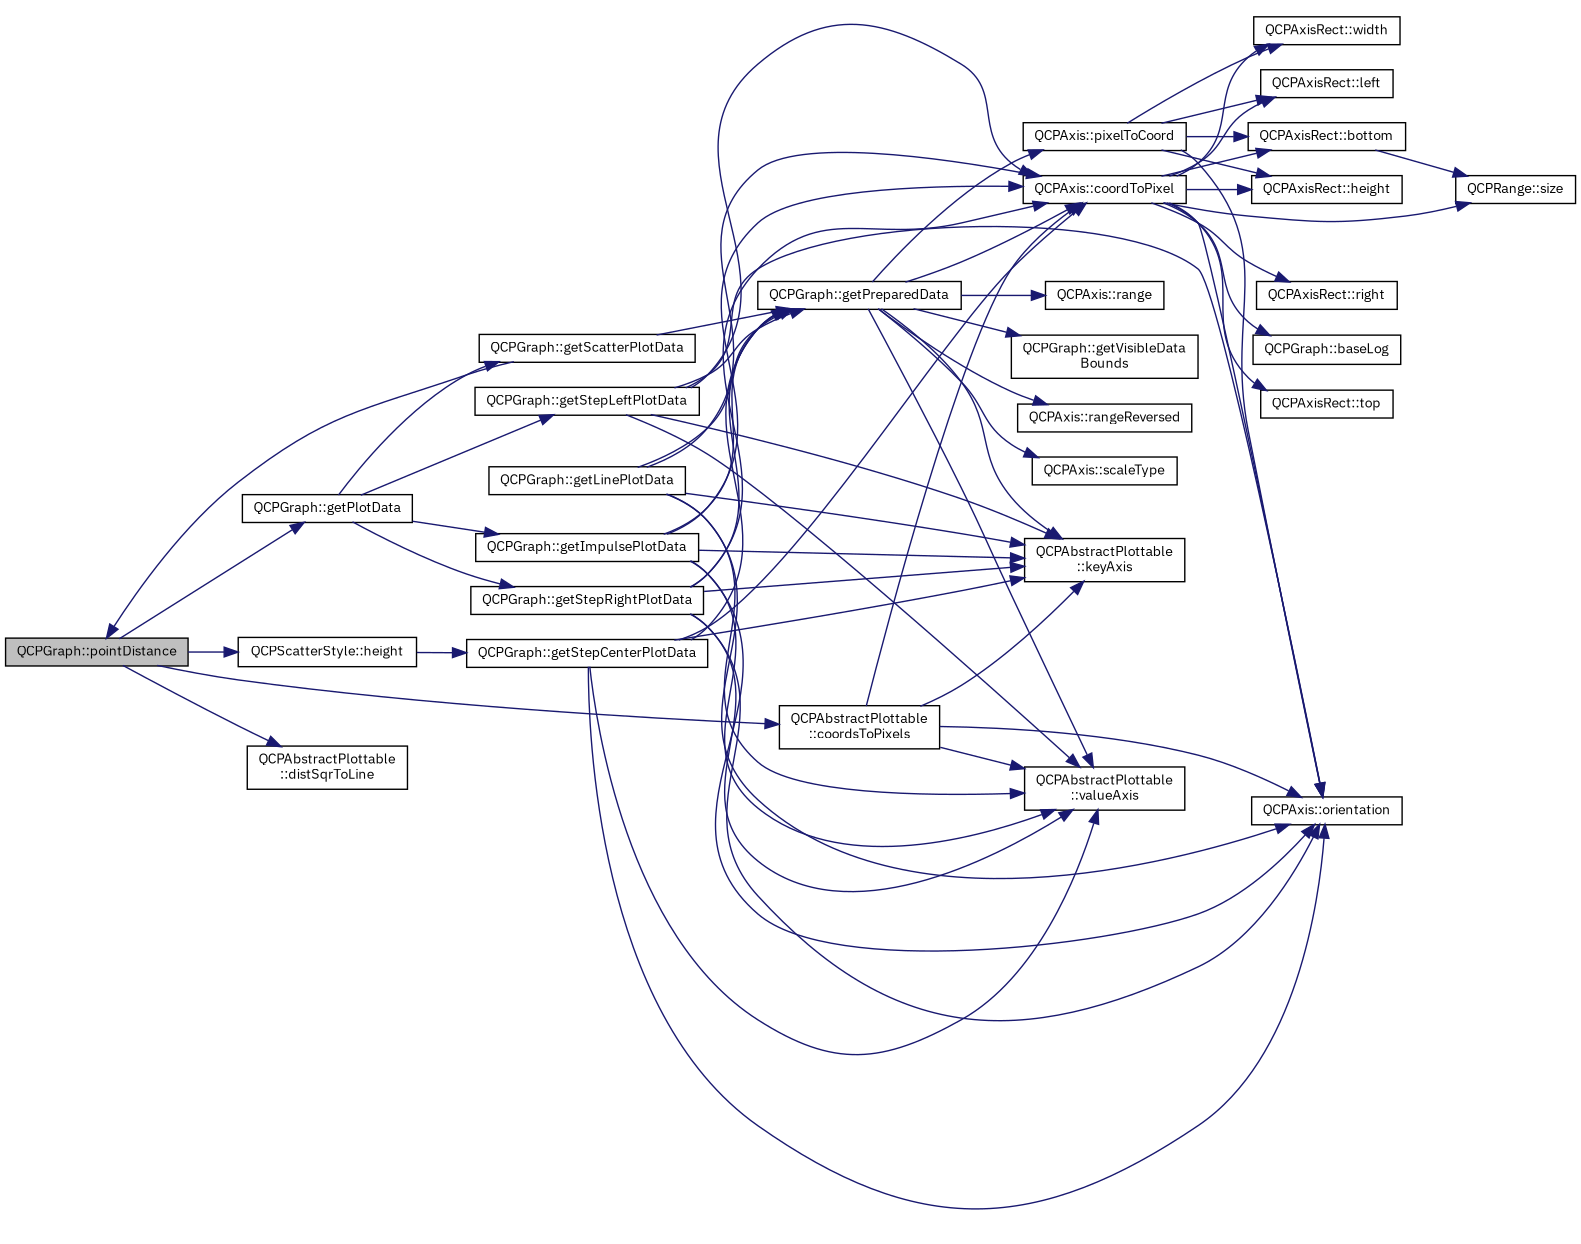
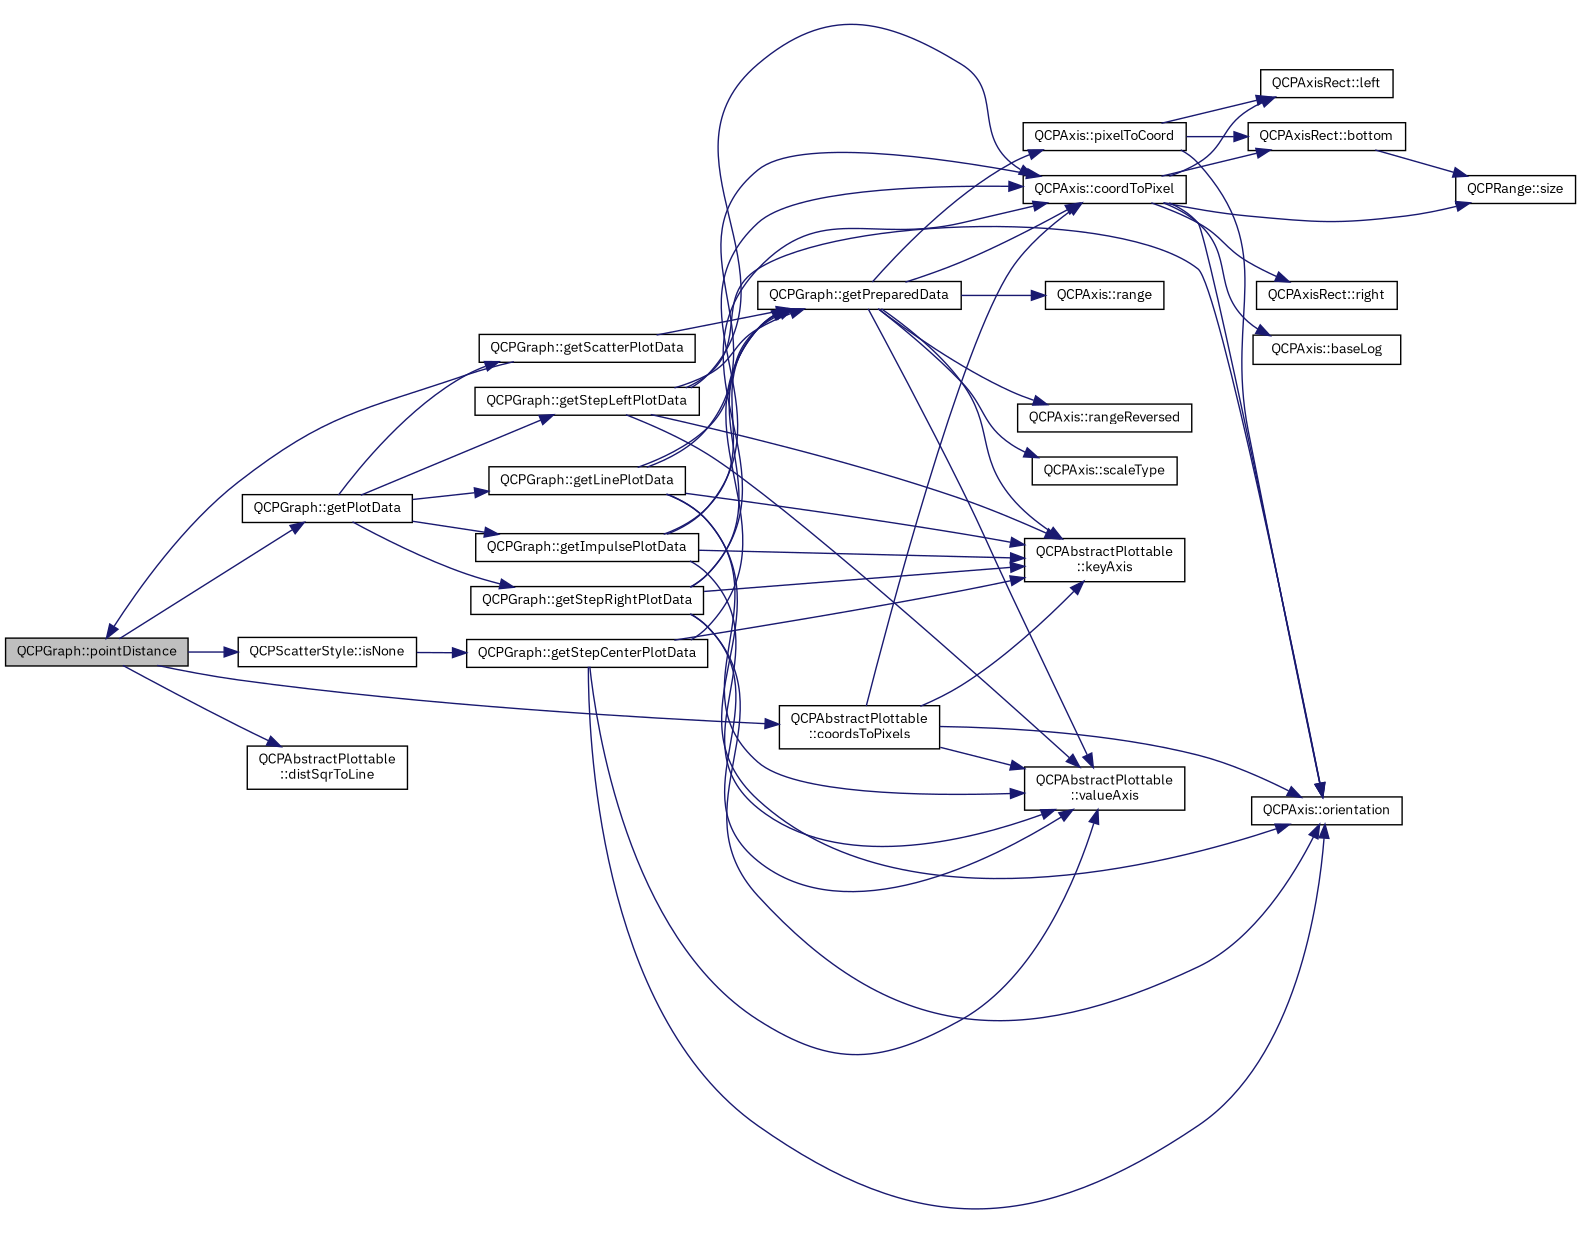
(1327, 31) -> none
(1327, 190) -> none
(1327, 350) -> (1327, 350)
(1105, 357) -> none
(1327, 404) -> none
(882, 433) -> none
none -> (444, 496)
(327, 652) -> (327, 652)
(851, 946) -> none
